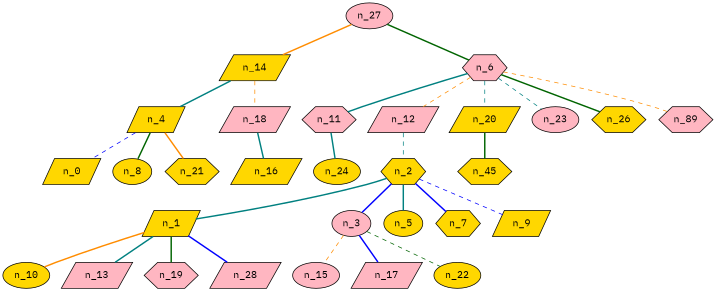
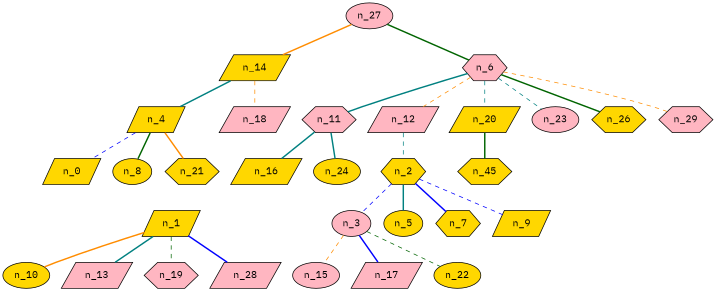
(686, 120) -> (686, 120)
(261, 146) -> (298, 145)
(377, 198) -> (377, 198)
(292, 202) -> none
(171, 249) -> (171, 249)
